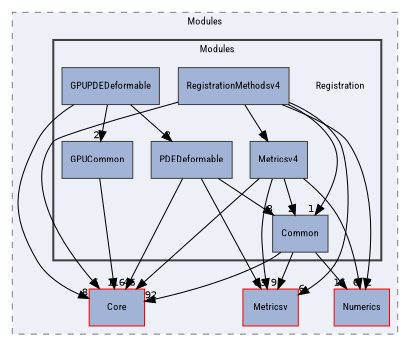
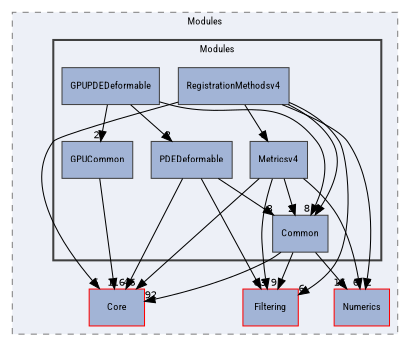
(340, 86) -> none
(19, 197) -> (276, 113)
(271, 308) -> (271, 308)
